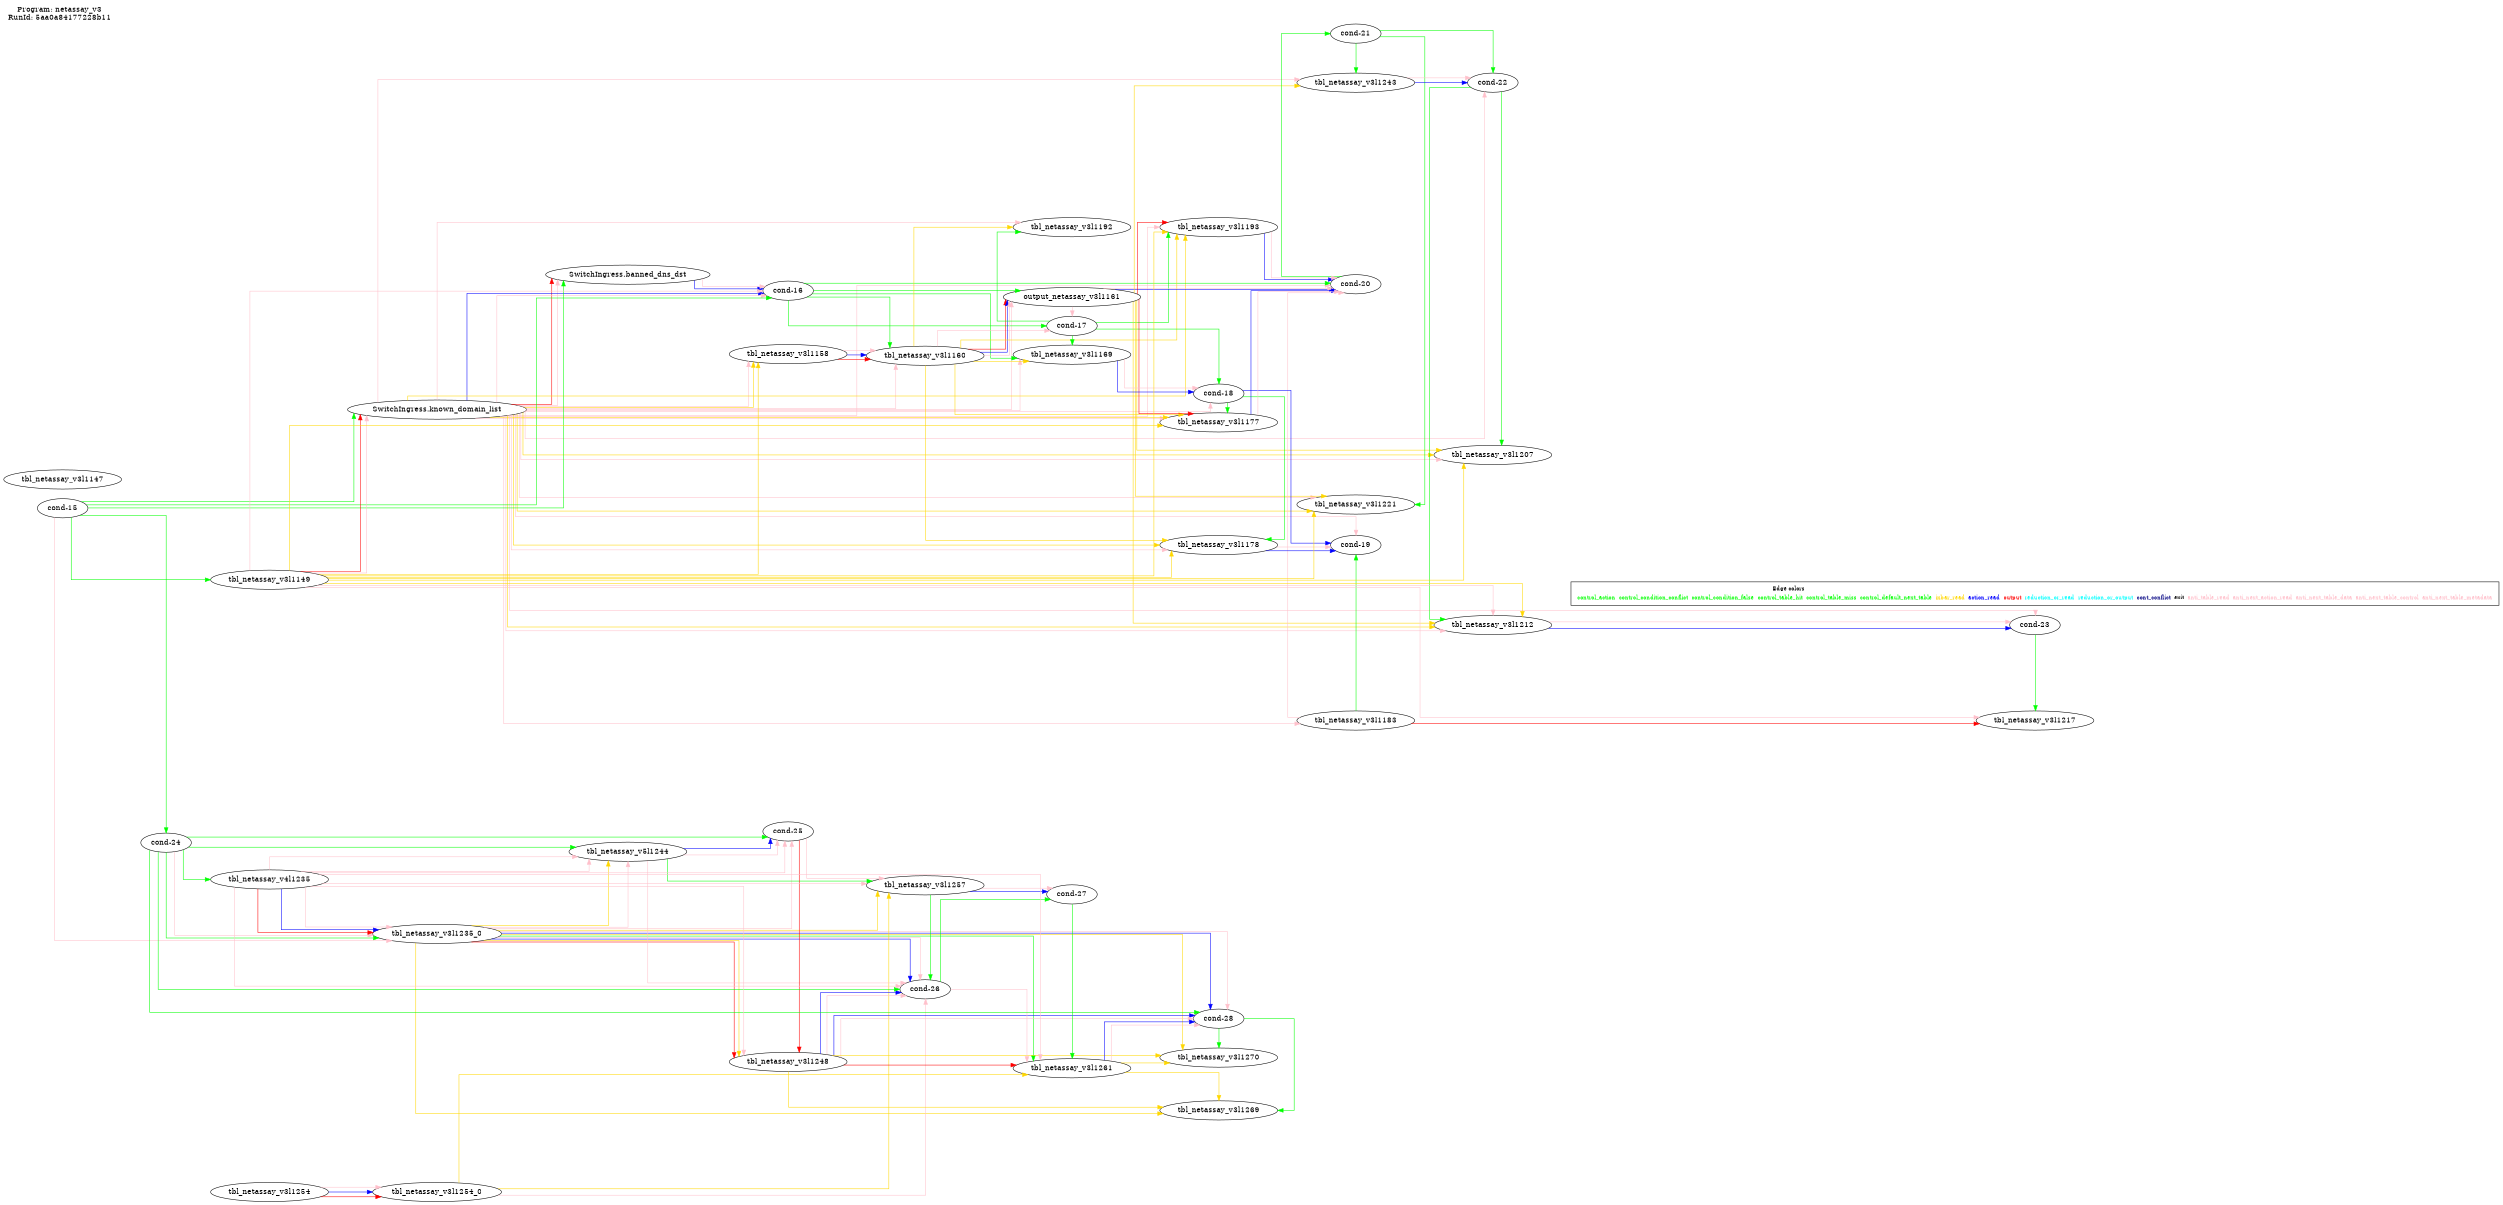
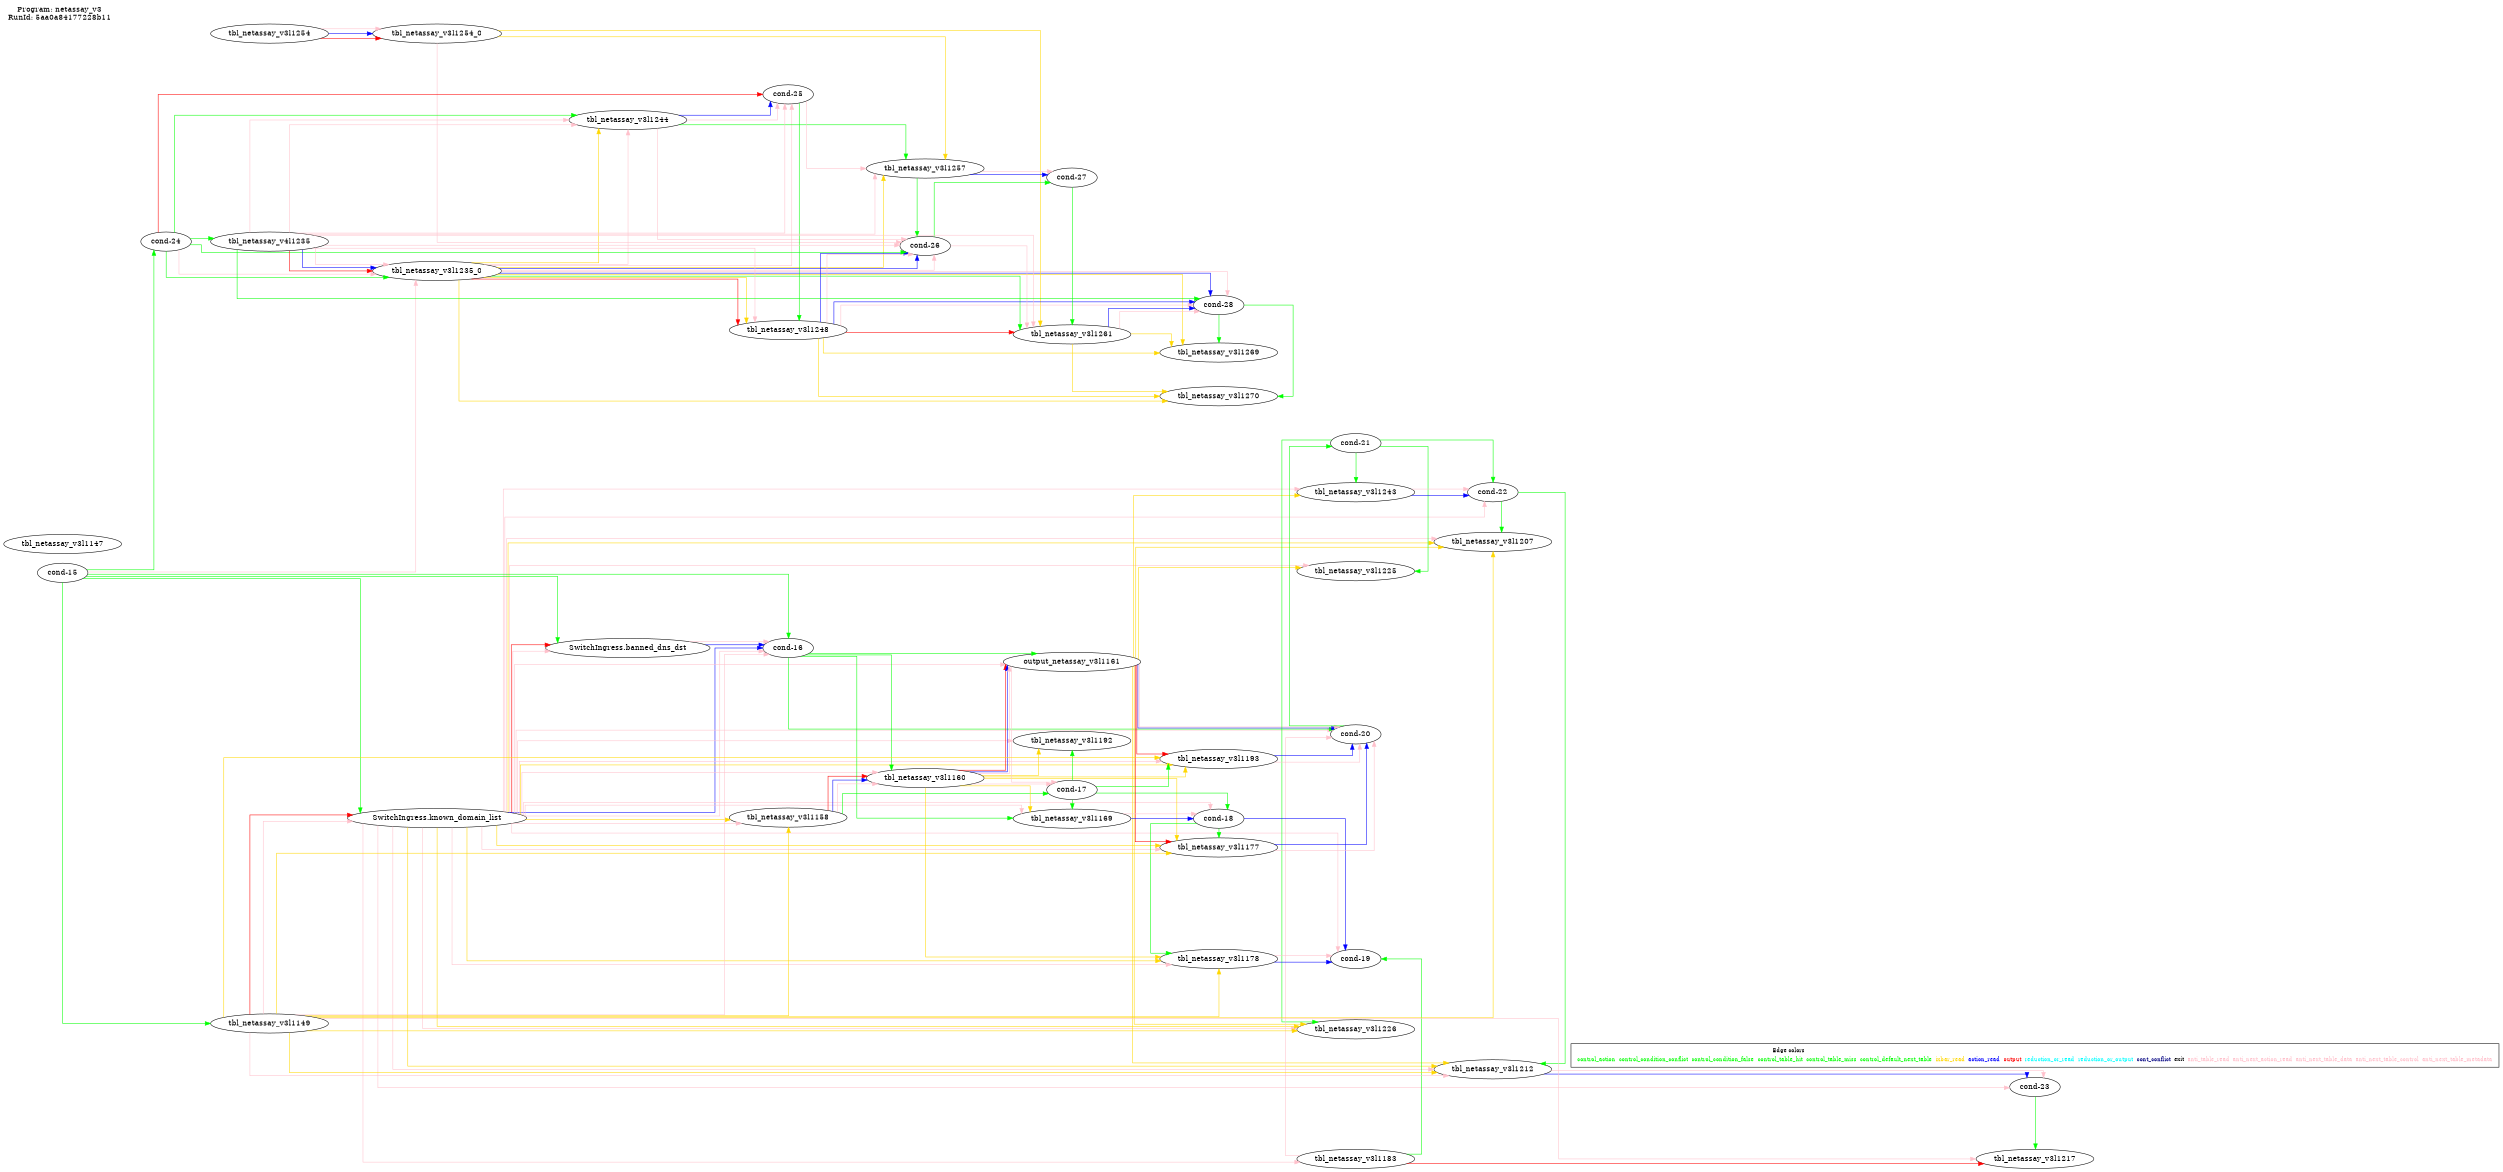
(902, 326) -> (933, 794)
(1356, 505) -> (1356, 1029)
none -> (1356, 571)
(474, 837) -> (389, 94)
(628, 852) -> (628, 120)
(799, 944) -> (799, 209)
(591, 1012) -> (691, 299)
